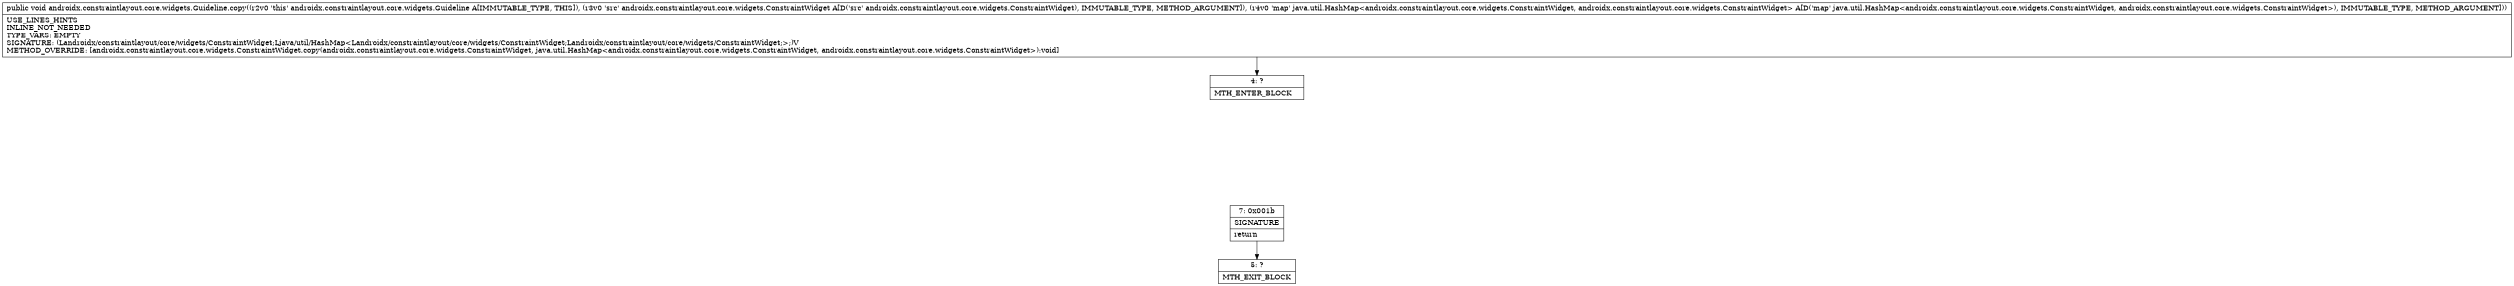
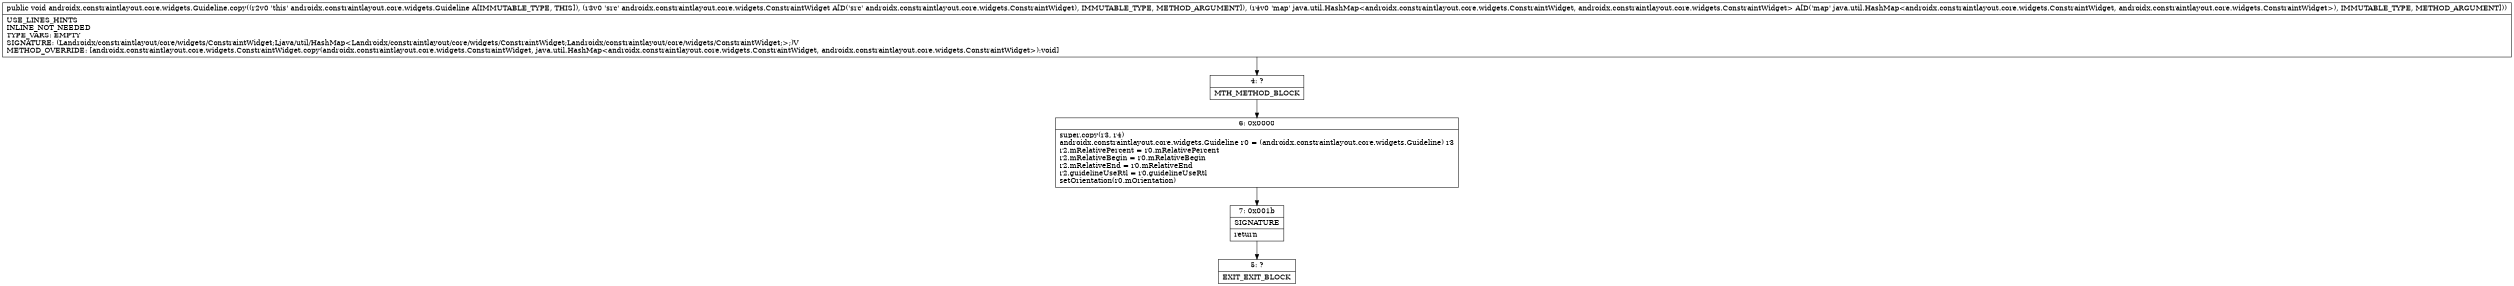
(1253, 93) -> (1257, 93)
none -> (1257, 153)
(1257, 277) -> (1257, 277)
